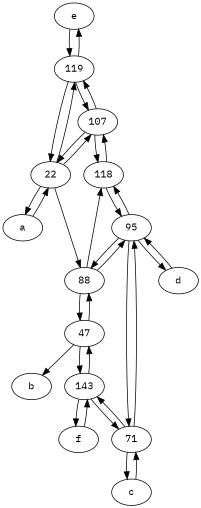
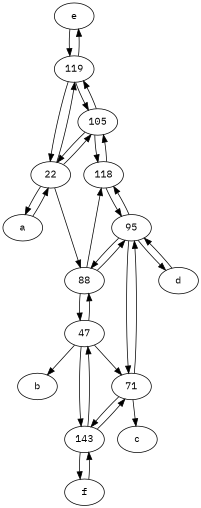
(98, 122) -> (98, 122)
(136, 469) -> (106, 357)
